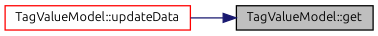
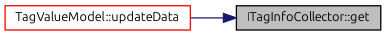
(305, 18) -> (309, 18)
